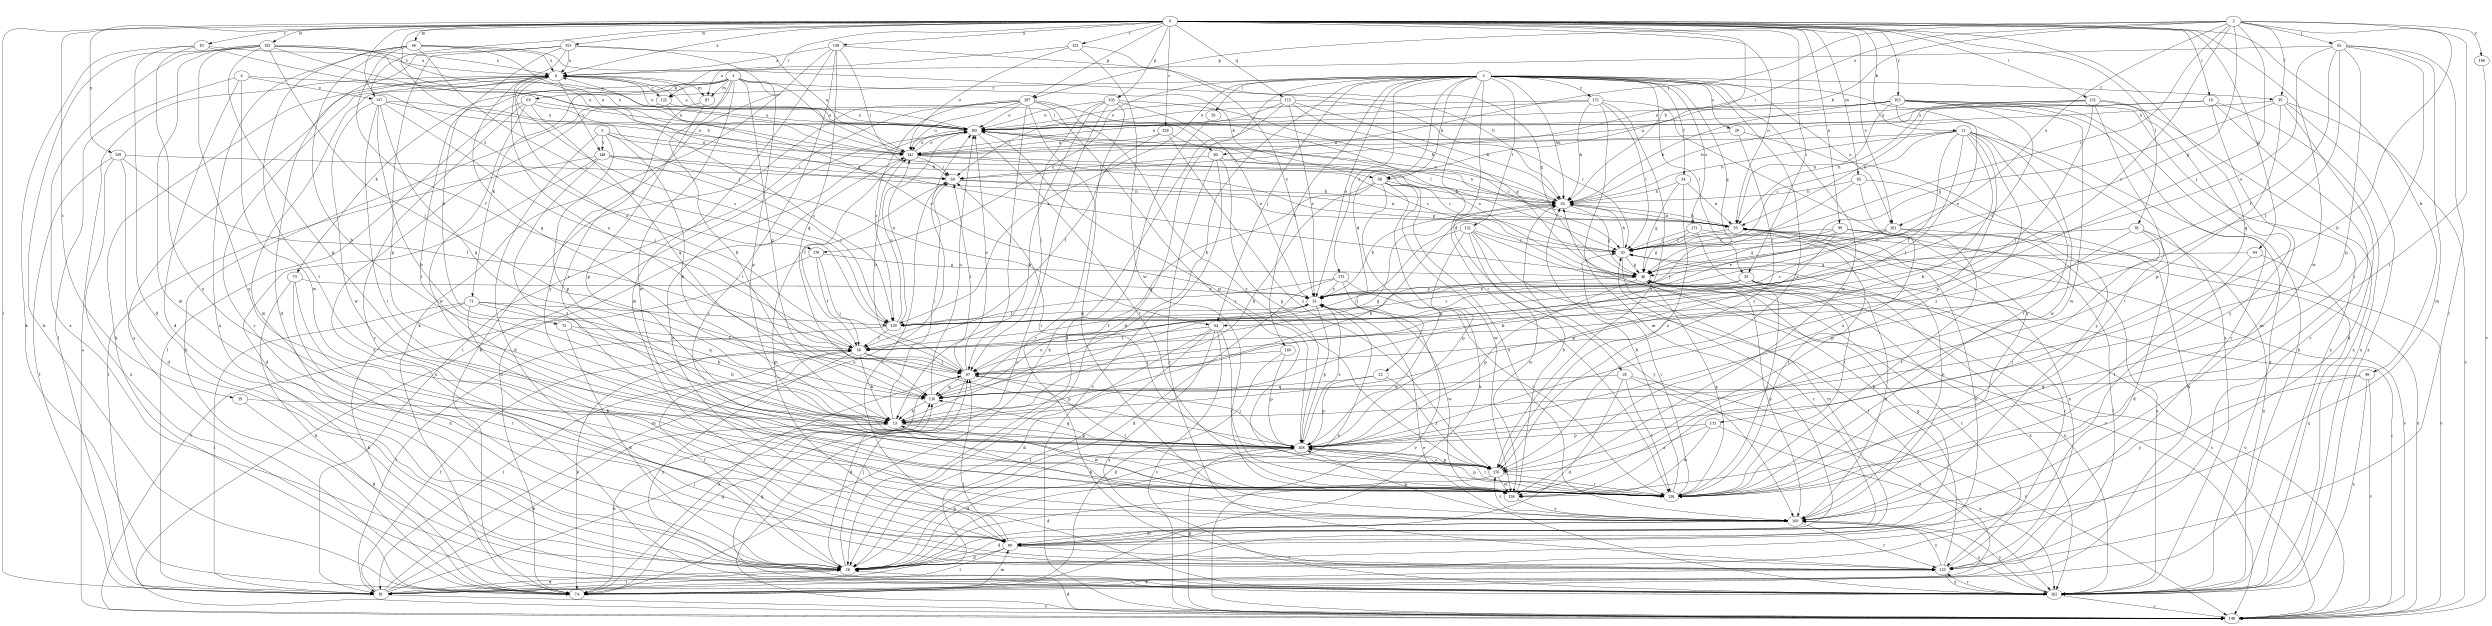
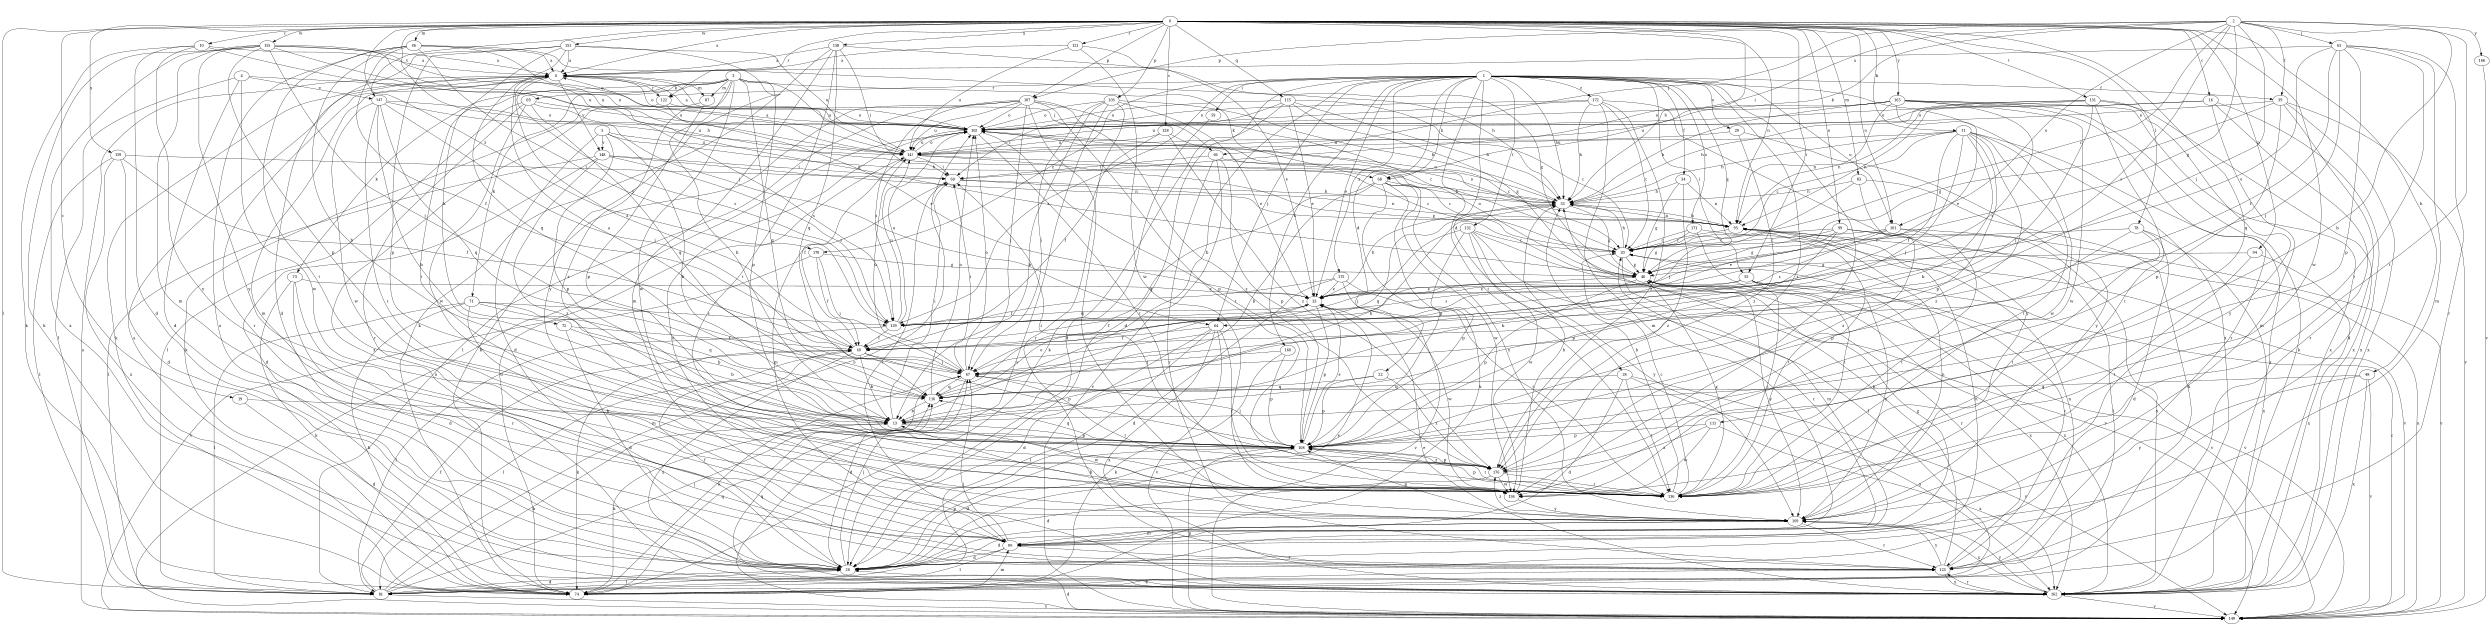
(882, 63) -> (805, 63)
